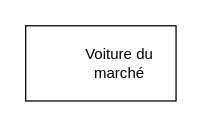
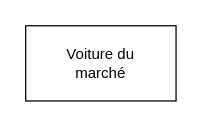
(119, 63) -> (101, 63)
